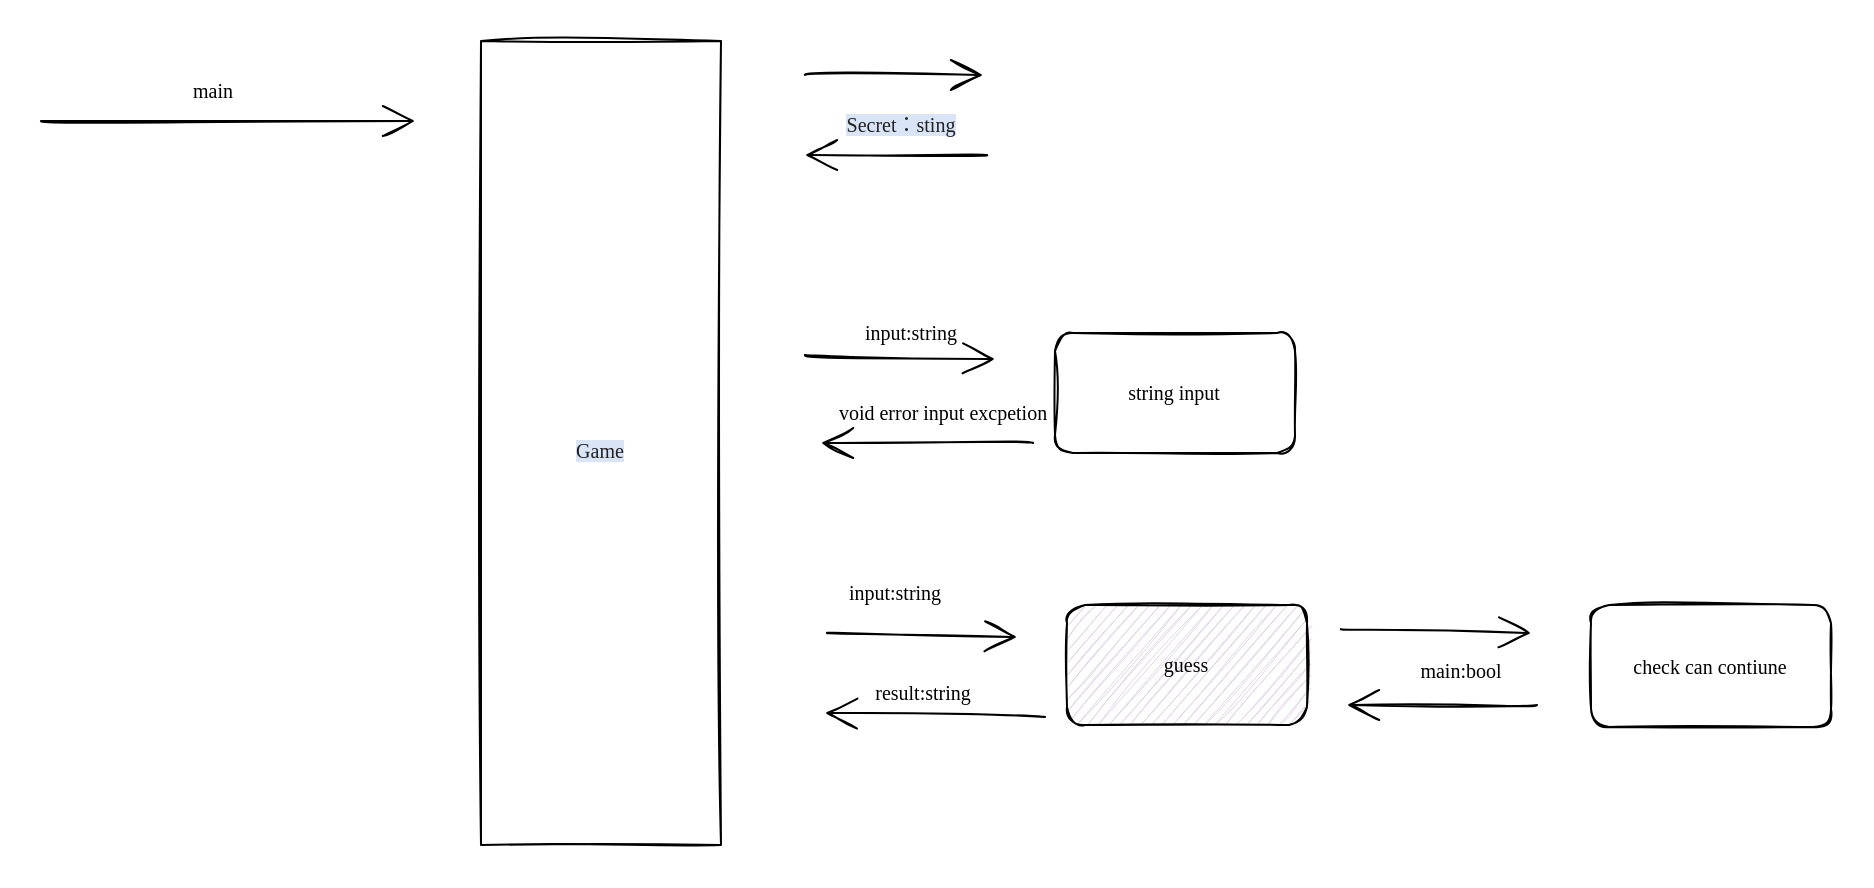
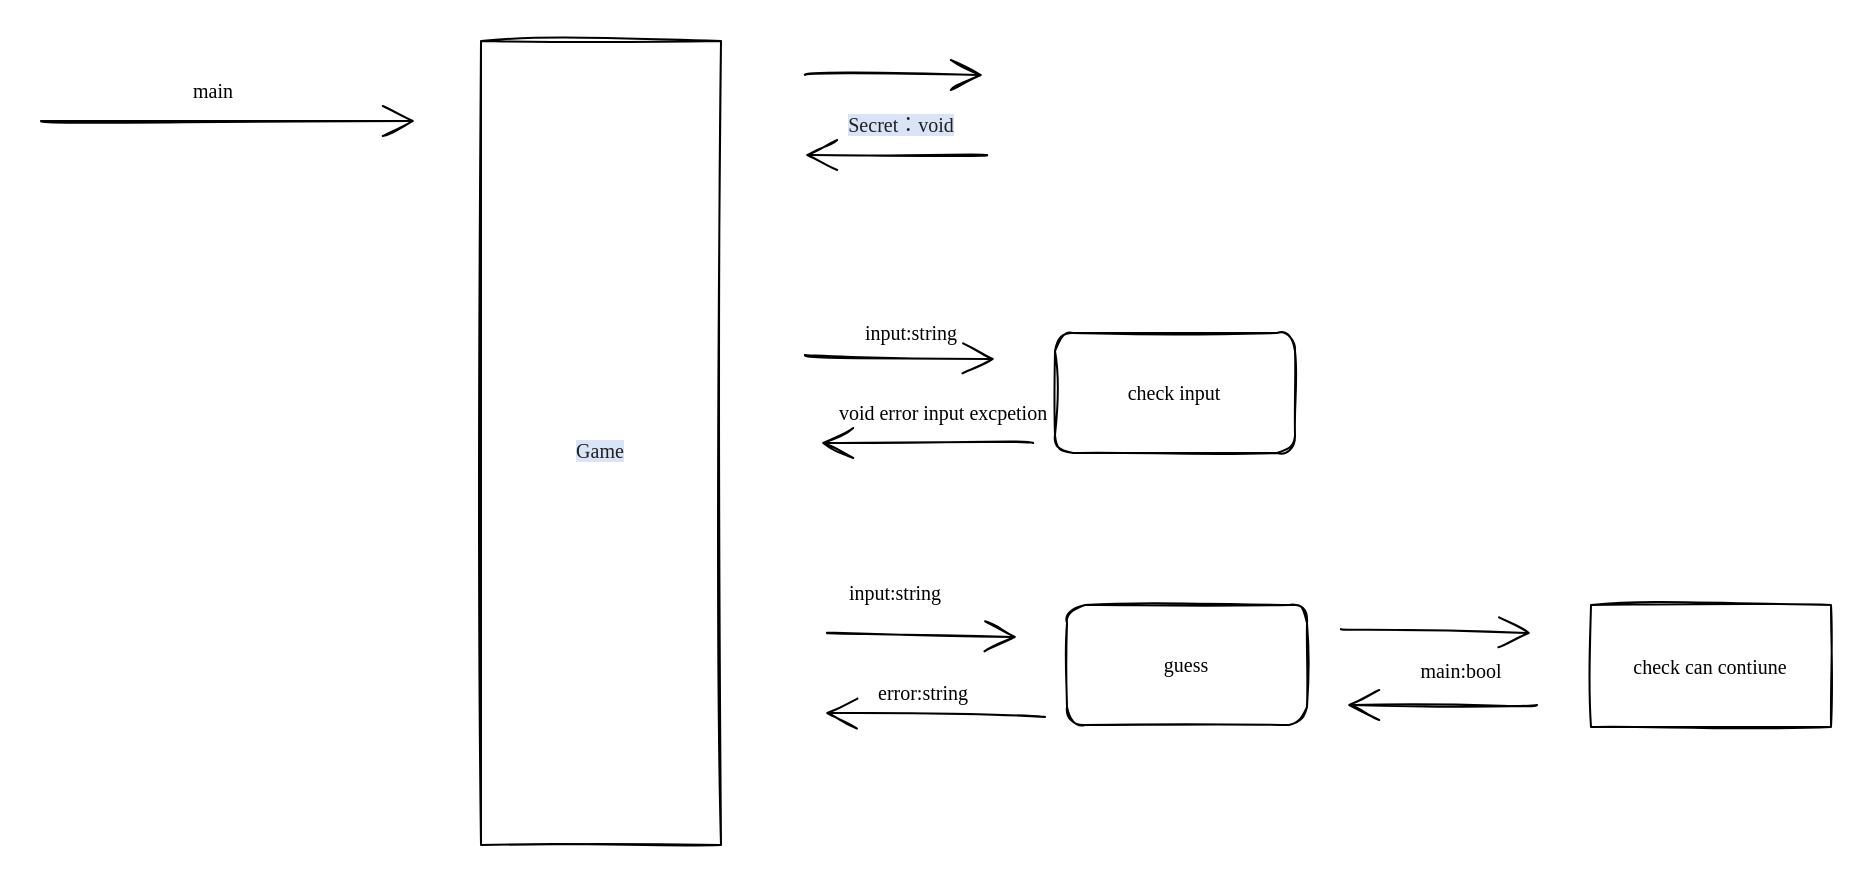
(902, 125) -> (902, 125)
(1175, 393) -> (1175, 393)
(1187, 665) -> (1187, 665)
(1711, 666) -> (1711, 666)
(924, 693) -> (924, 693)
